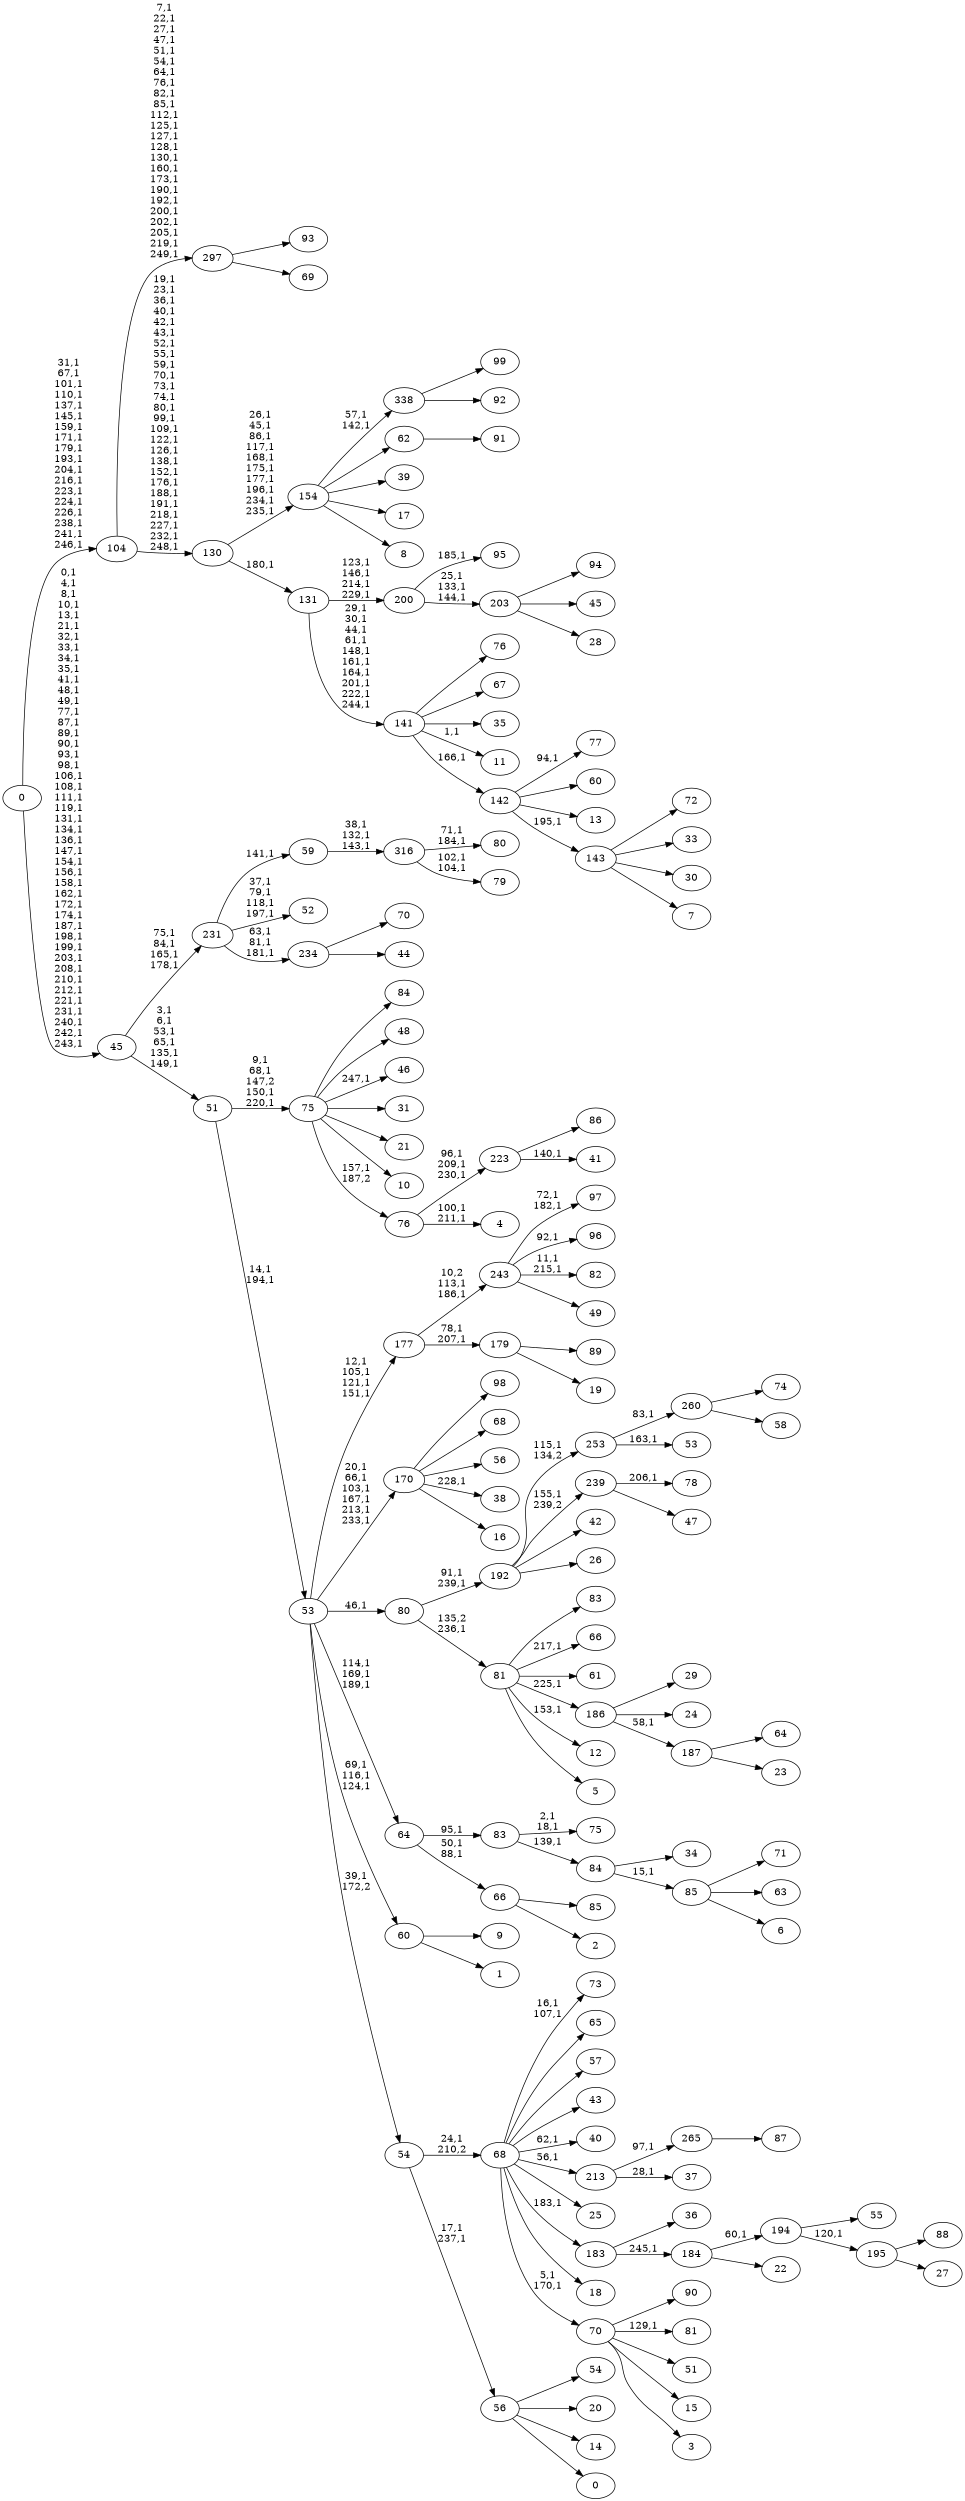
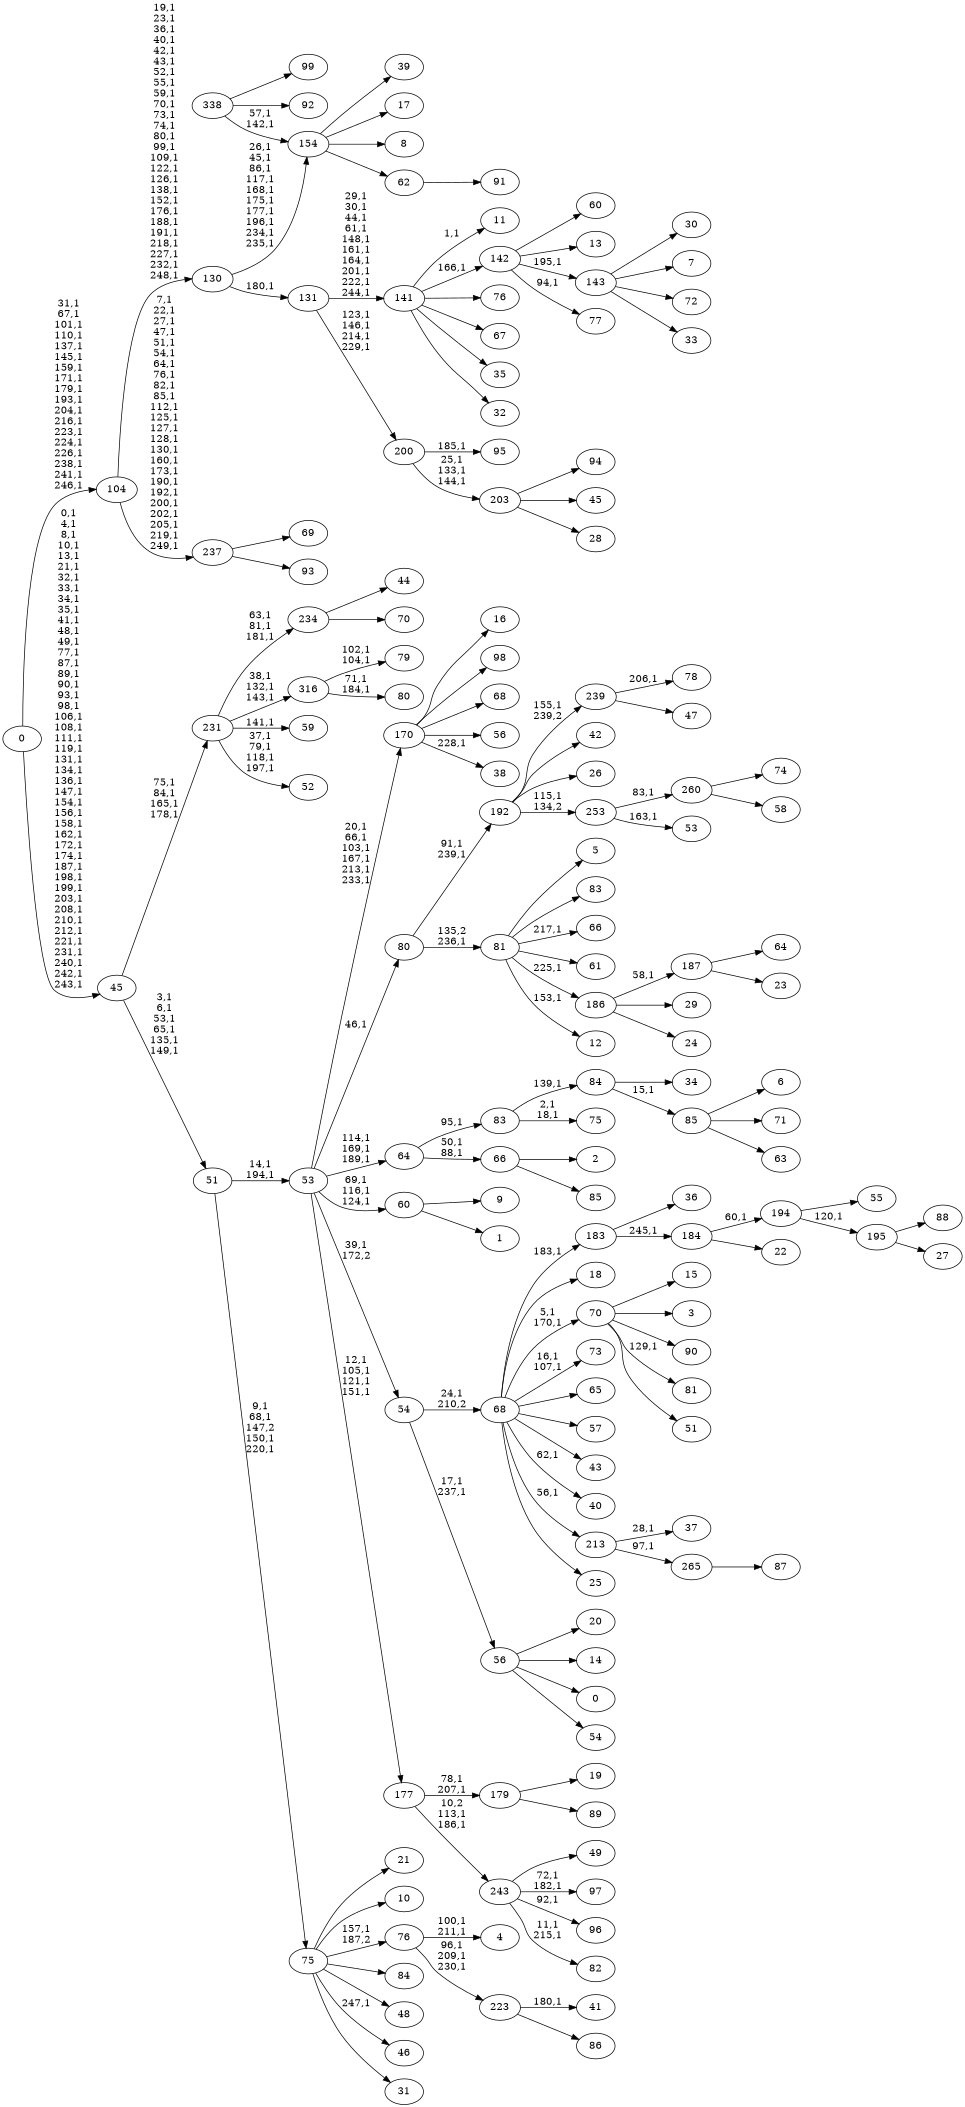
(213, 258) -> (213, 553)
none -> (500, 413)
(351, 449) -> (251, 132)
(352, 852) -> (257, 710)
(548, 1154) -> (548, 2002)
